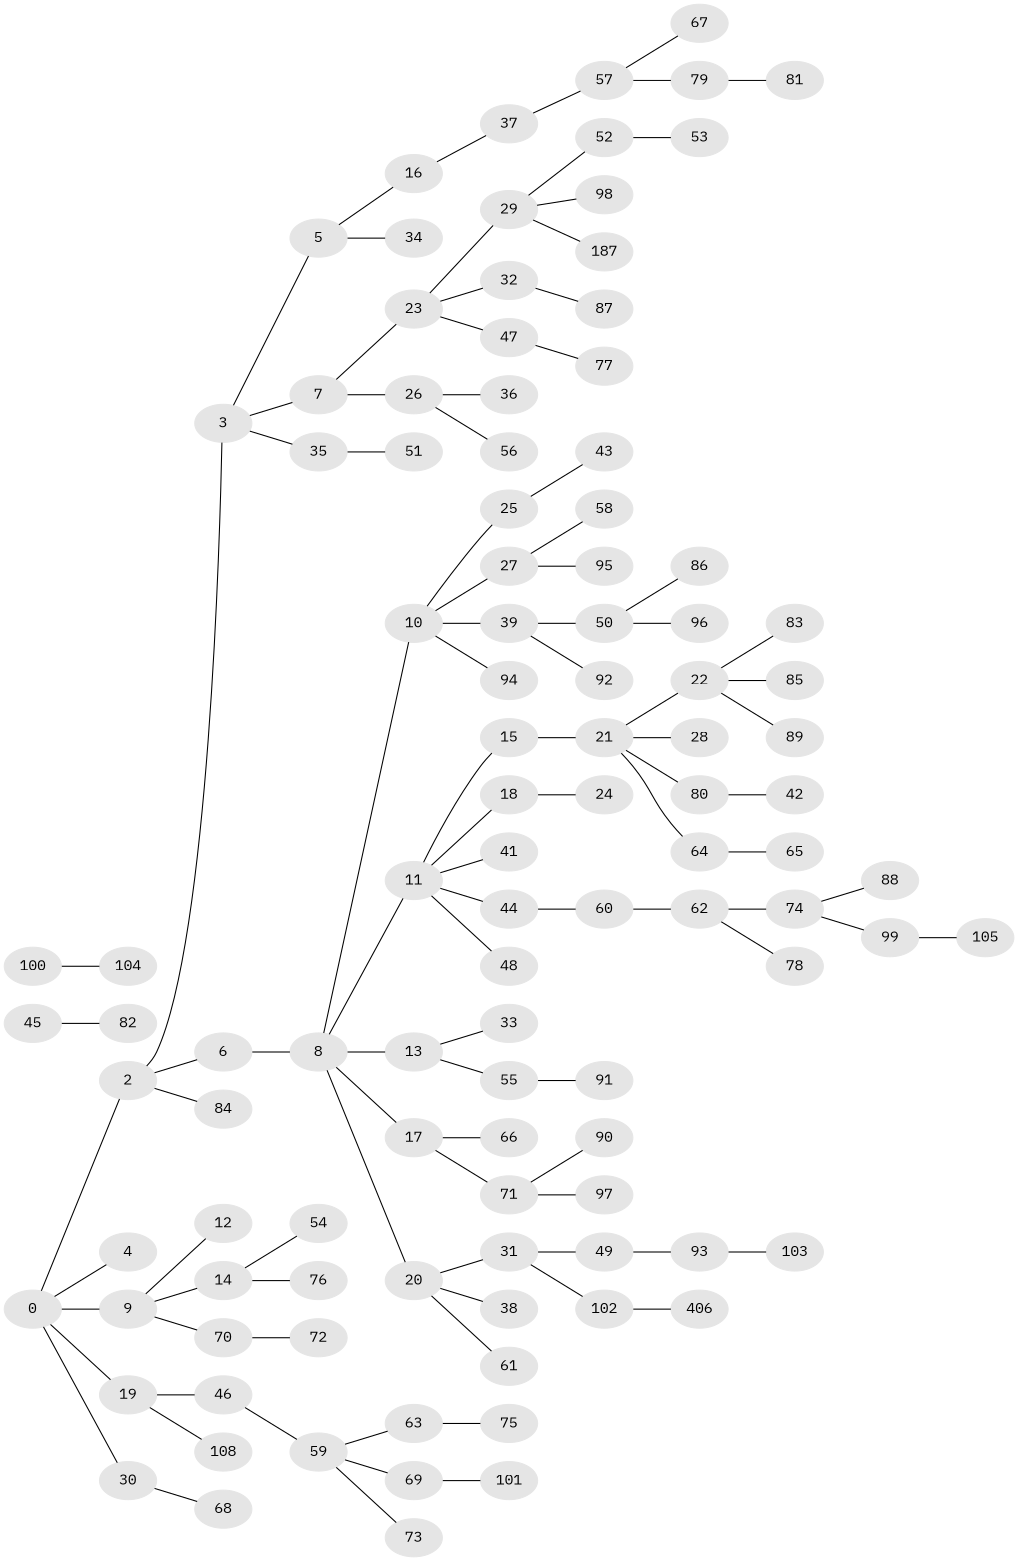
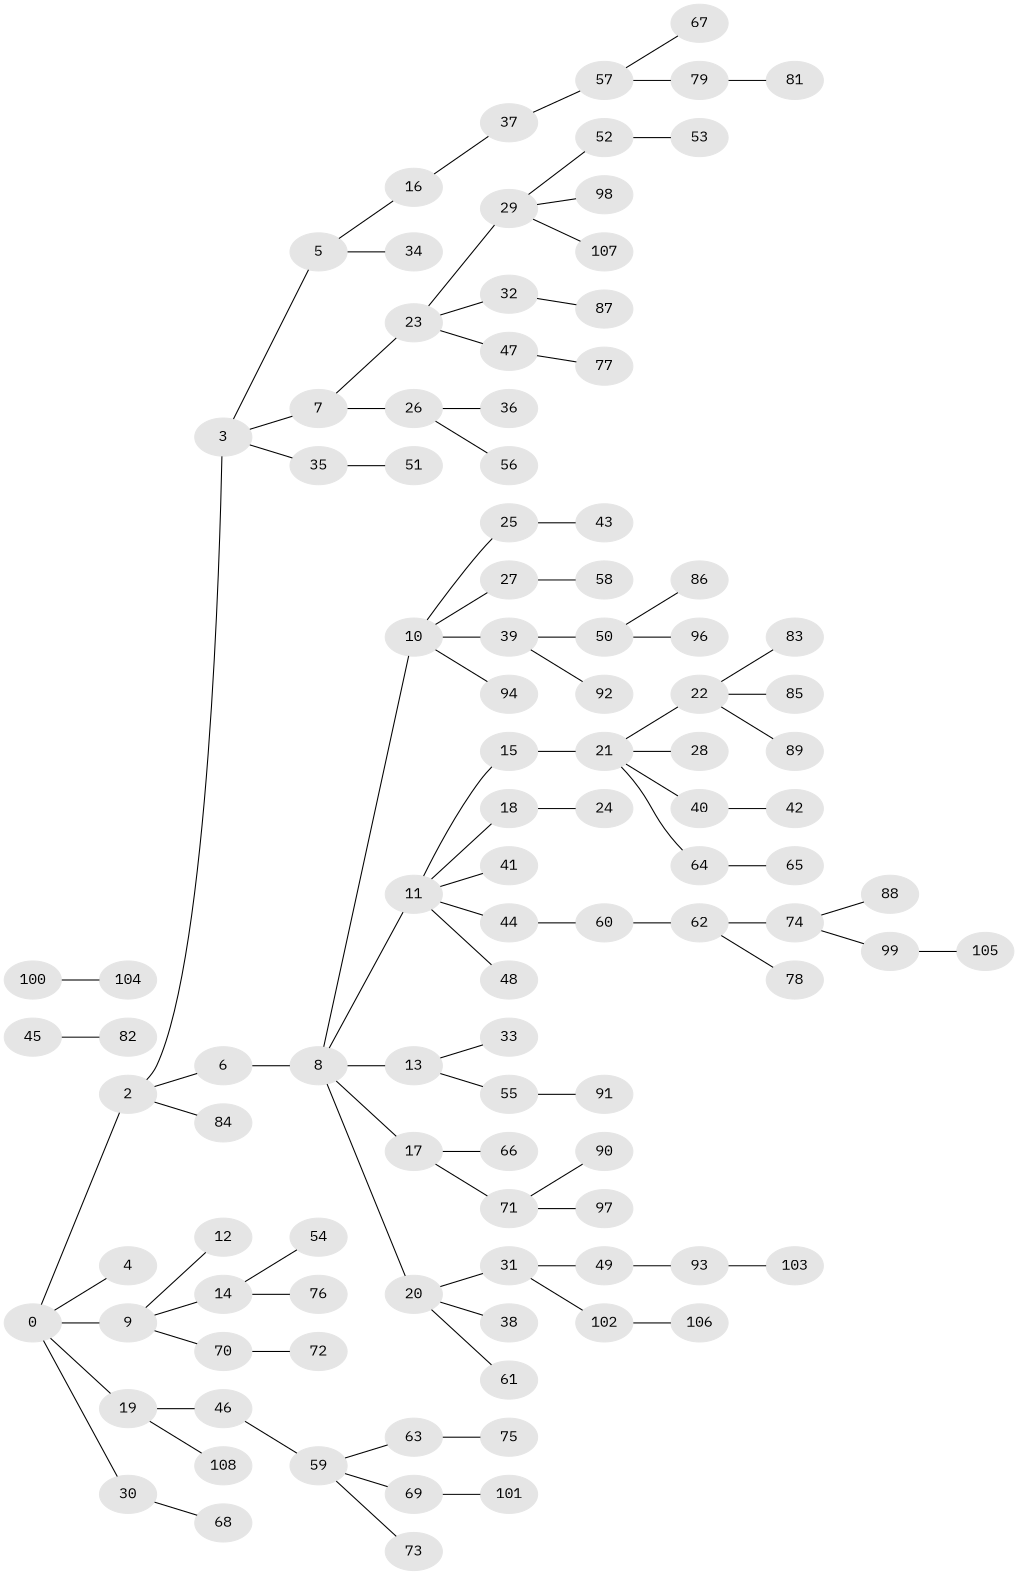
(604, 252) -> (604, 252)
(604, 566) -> none
(700, 795) -> (700, 809)
(700, 1309) -> (700, 1323)
